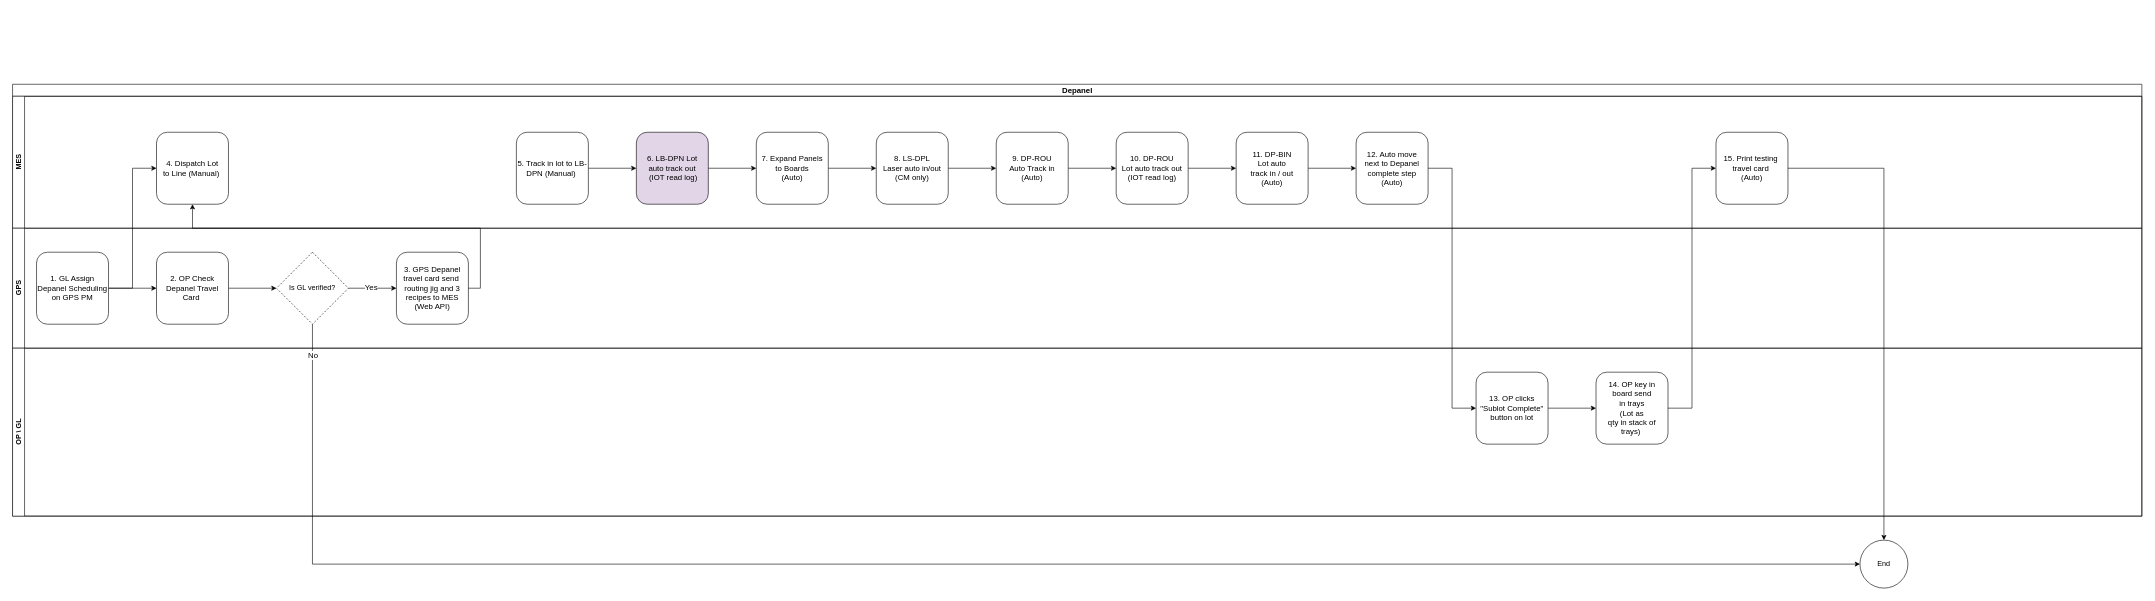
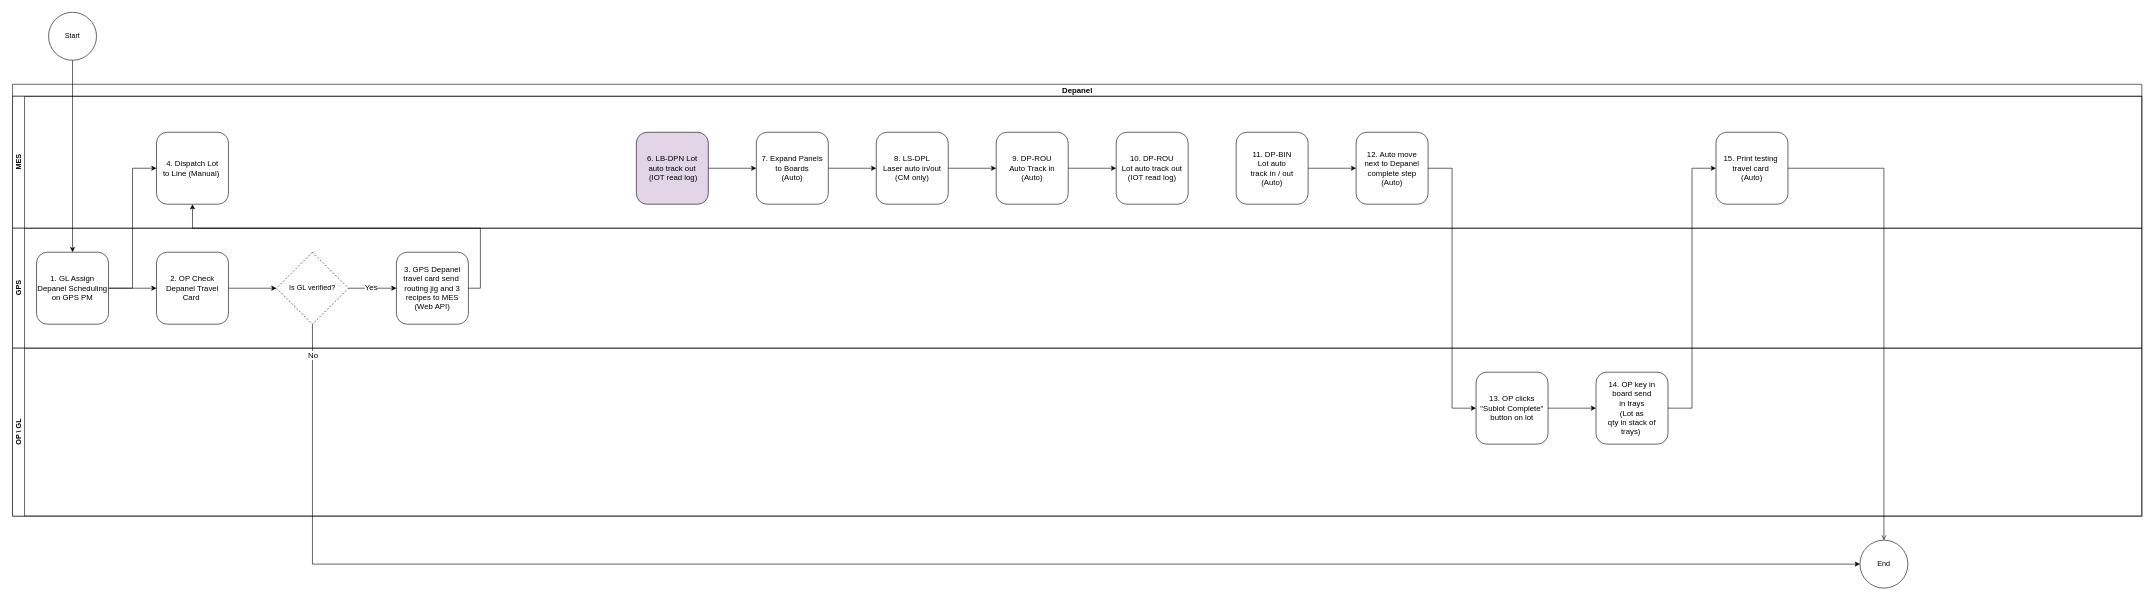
none -> (72, 36)
none -> (72, 154)
(552, 168) -> none
(630, 168) -> none
(1230, 168) -> none
(1884, 534) -> (1884, 536)
